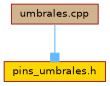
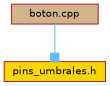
(55, 14) -> (55, 14)
